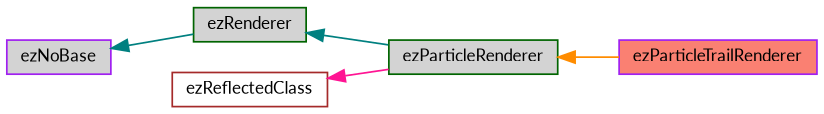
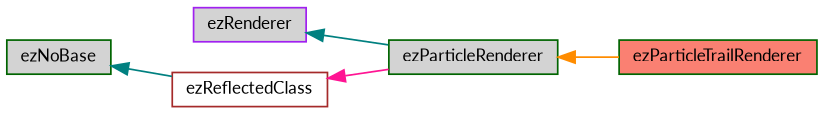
(250, 25) -> (250, 25)
(161, 40) -> (150, 73)
(59, 57) -> (59, 57)
(718, 57) -> (718, 57)
